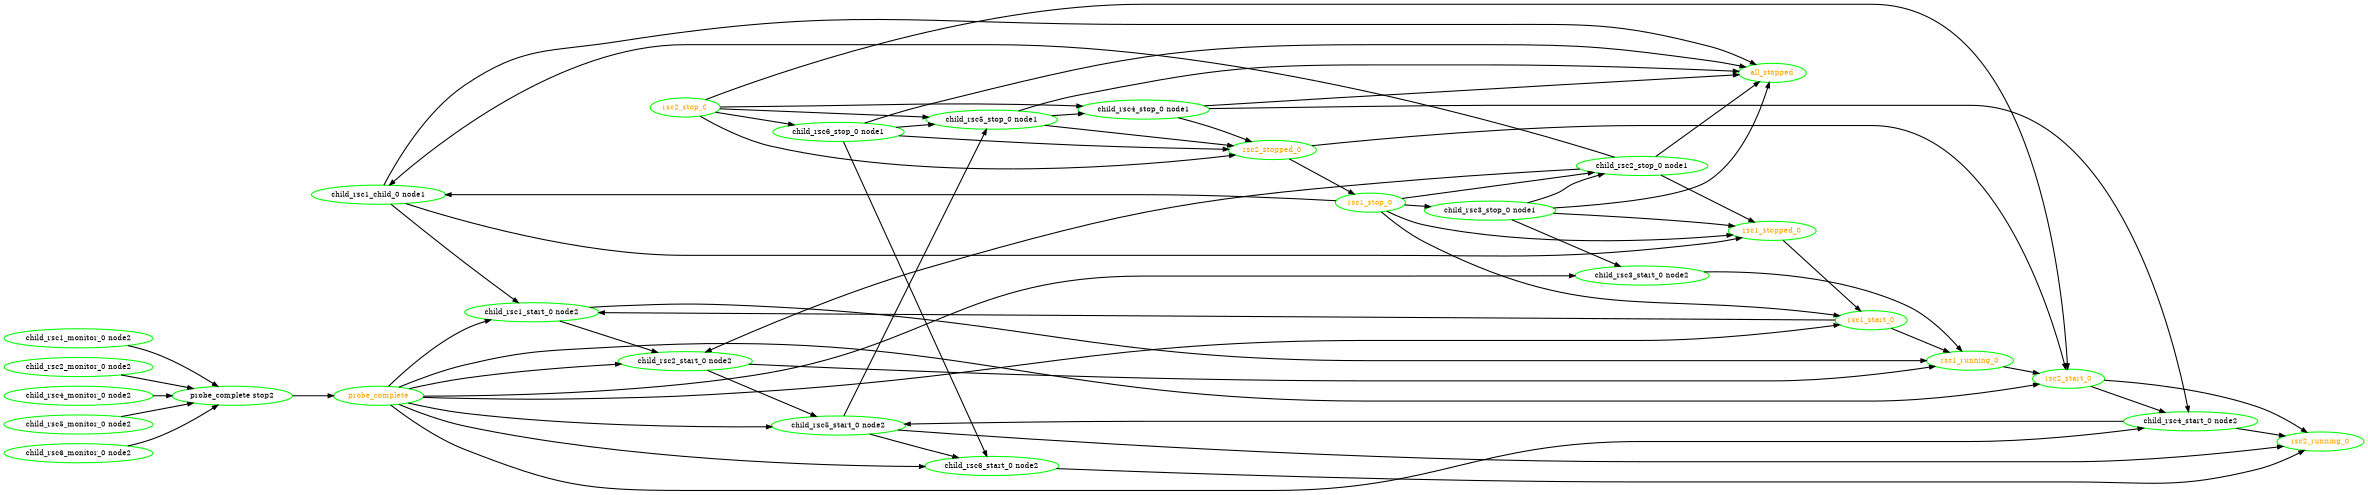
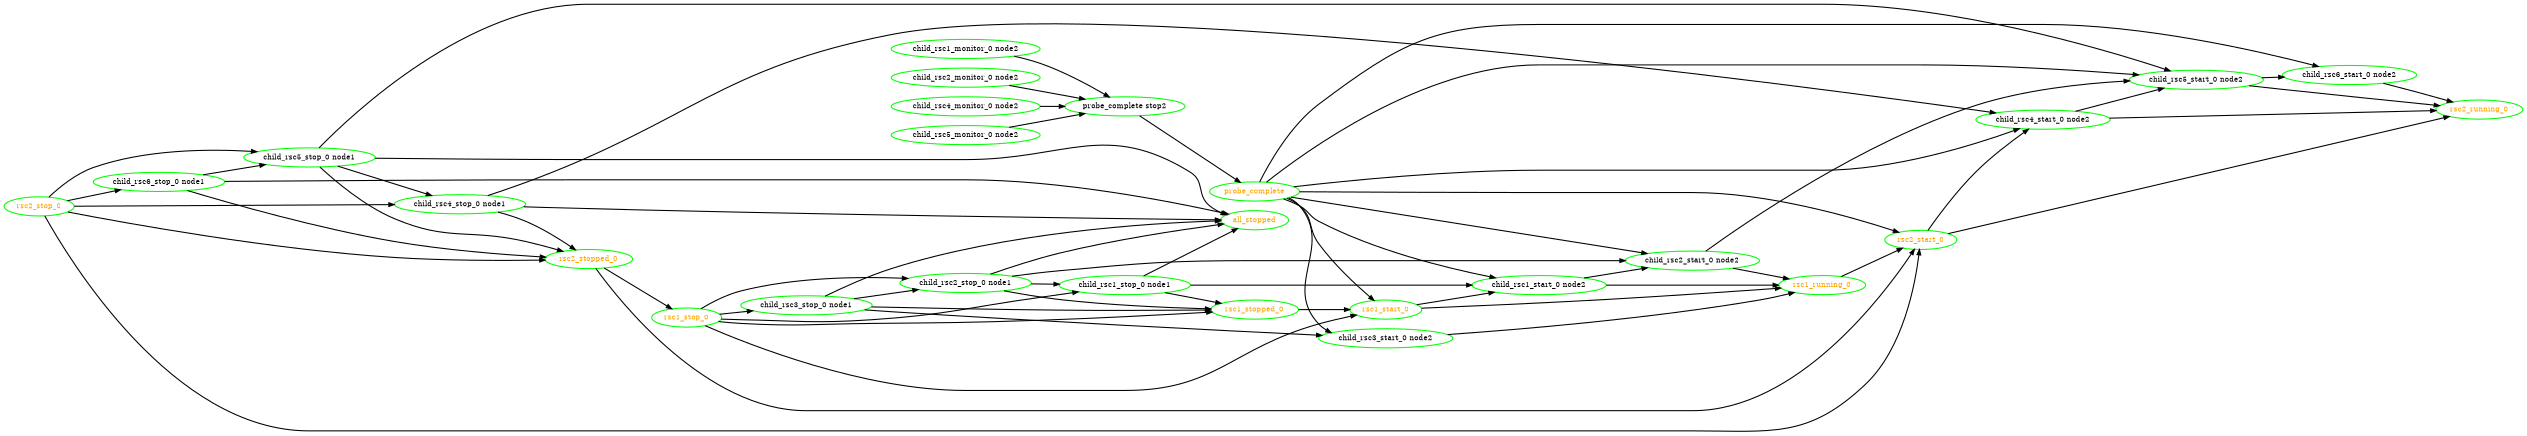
(379, 195) -> (1125, 285)
(907, 289) -> (1224, 4)
(914, 296) -> none
(79, 453) -> none
